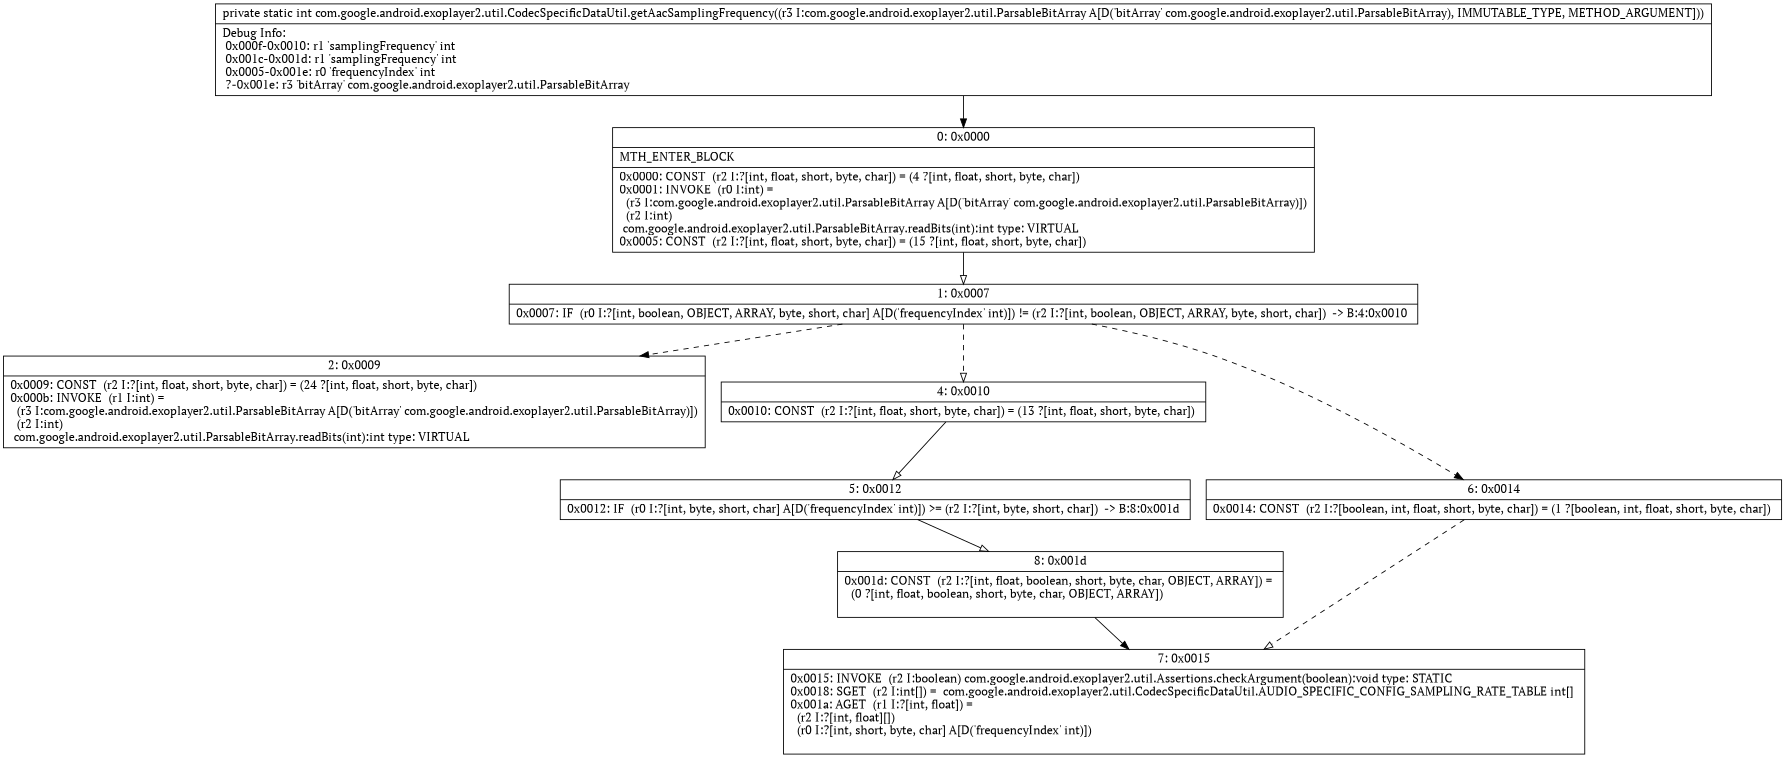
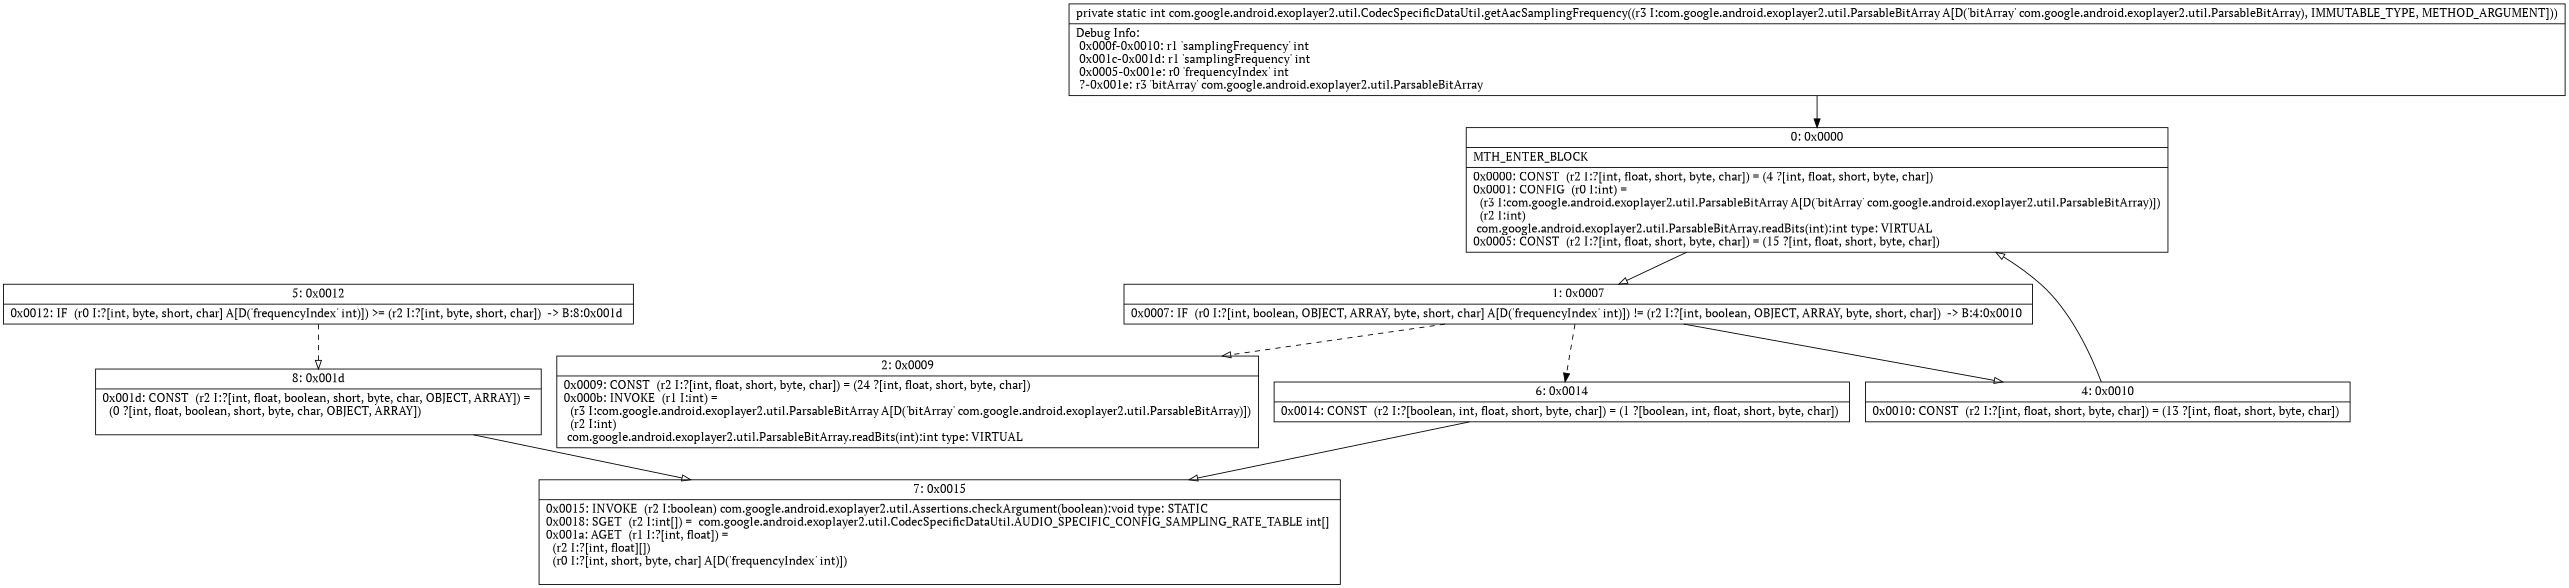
(698, 190) -> (1552, 190)
(746, 339) -> (1338, 339)
(963, 349) -> (1839, 352)
(922, 448) -> (2064, 310)
(949, 534) -> (318, 342)
(1368, 582) -> (1334, 450)
(1109, 630) -> (578, 456)
